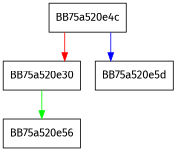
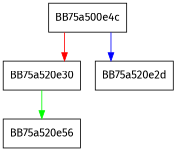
(88, 18) -> (88, 18)
(134, 76) -> (134, 76)
